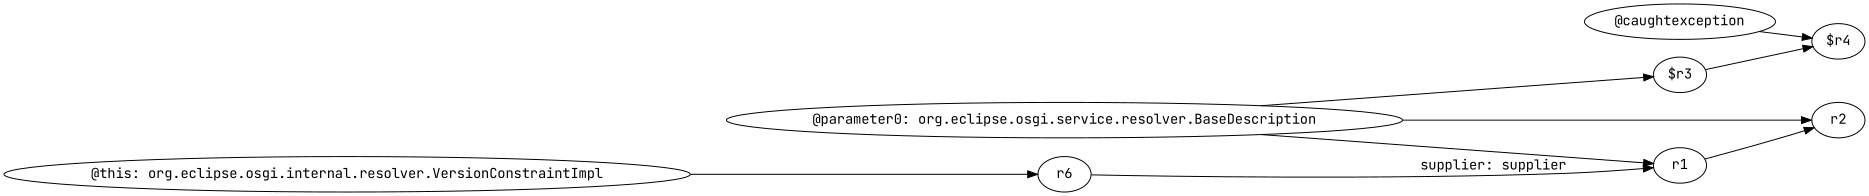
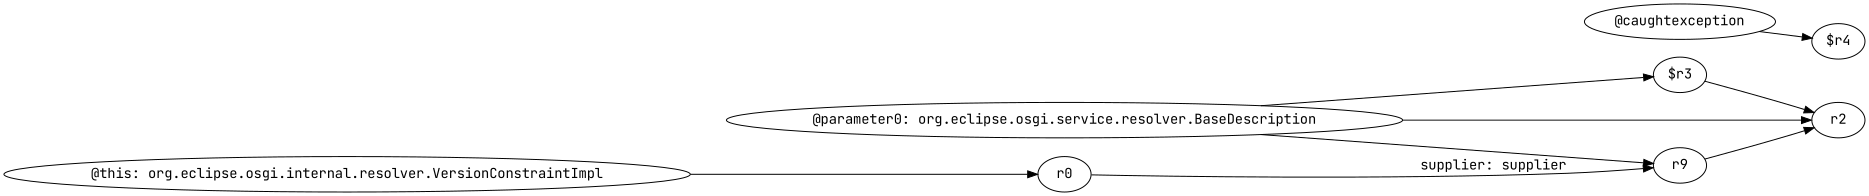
(1754, 59) -> (1755, 95)
(1680, 165) -> (1680, 165)
(1064, 174) -> (1064, 174)
